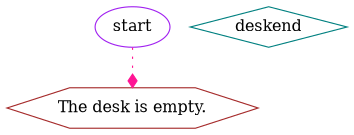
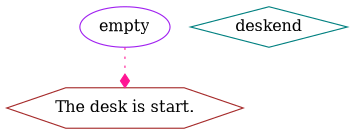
(133, 27) -> (125, 27)
(133, 108) -> (125, 108)
